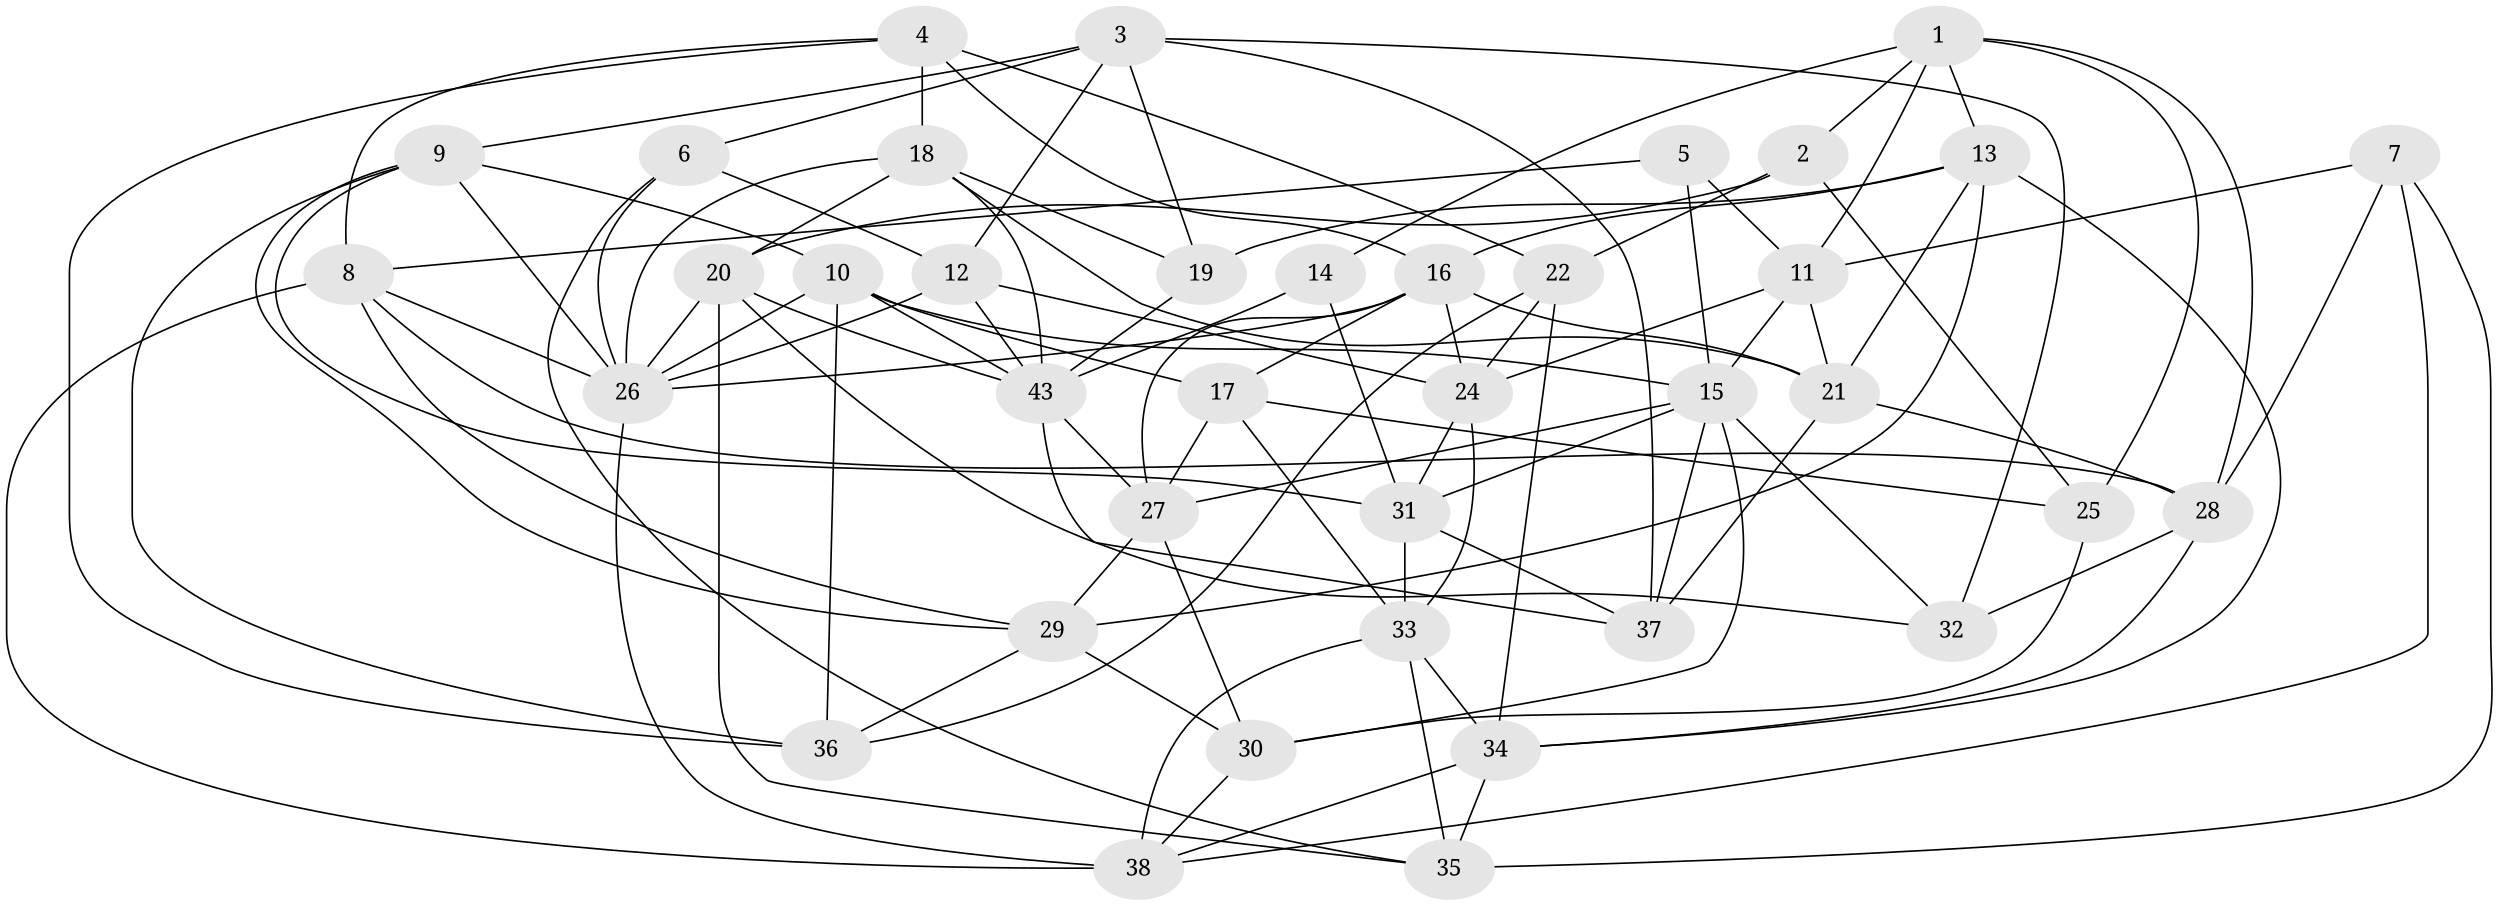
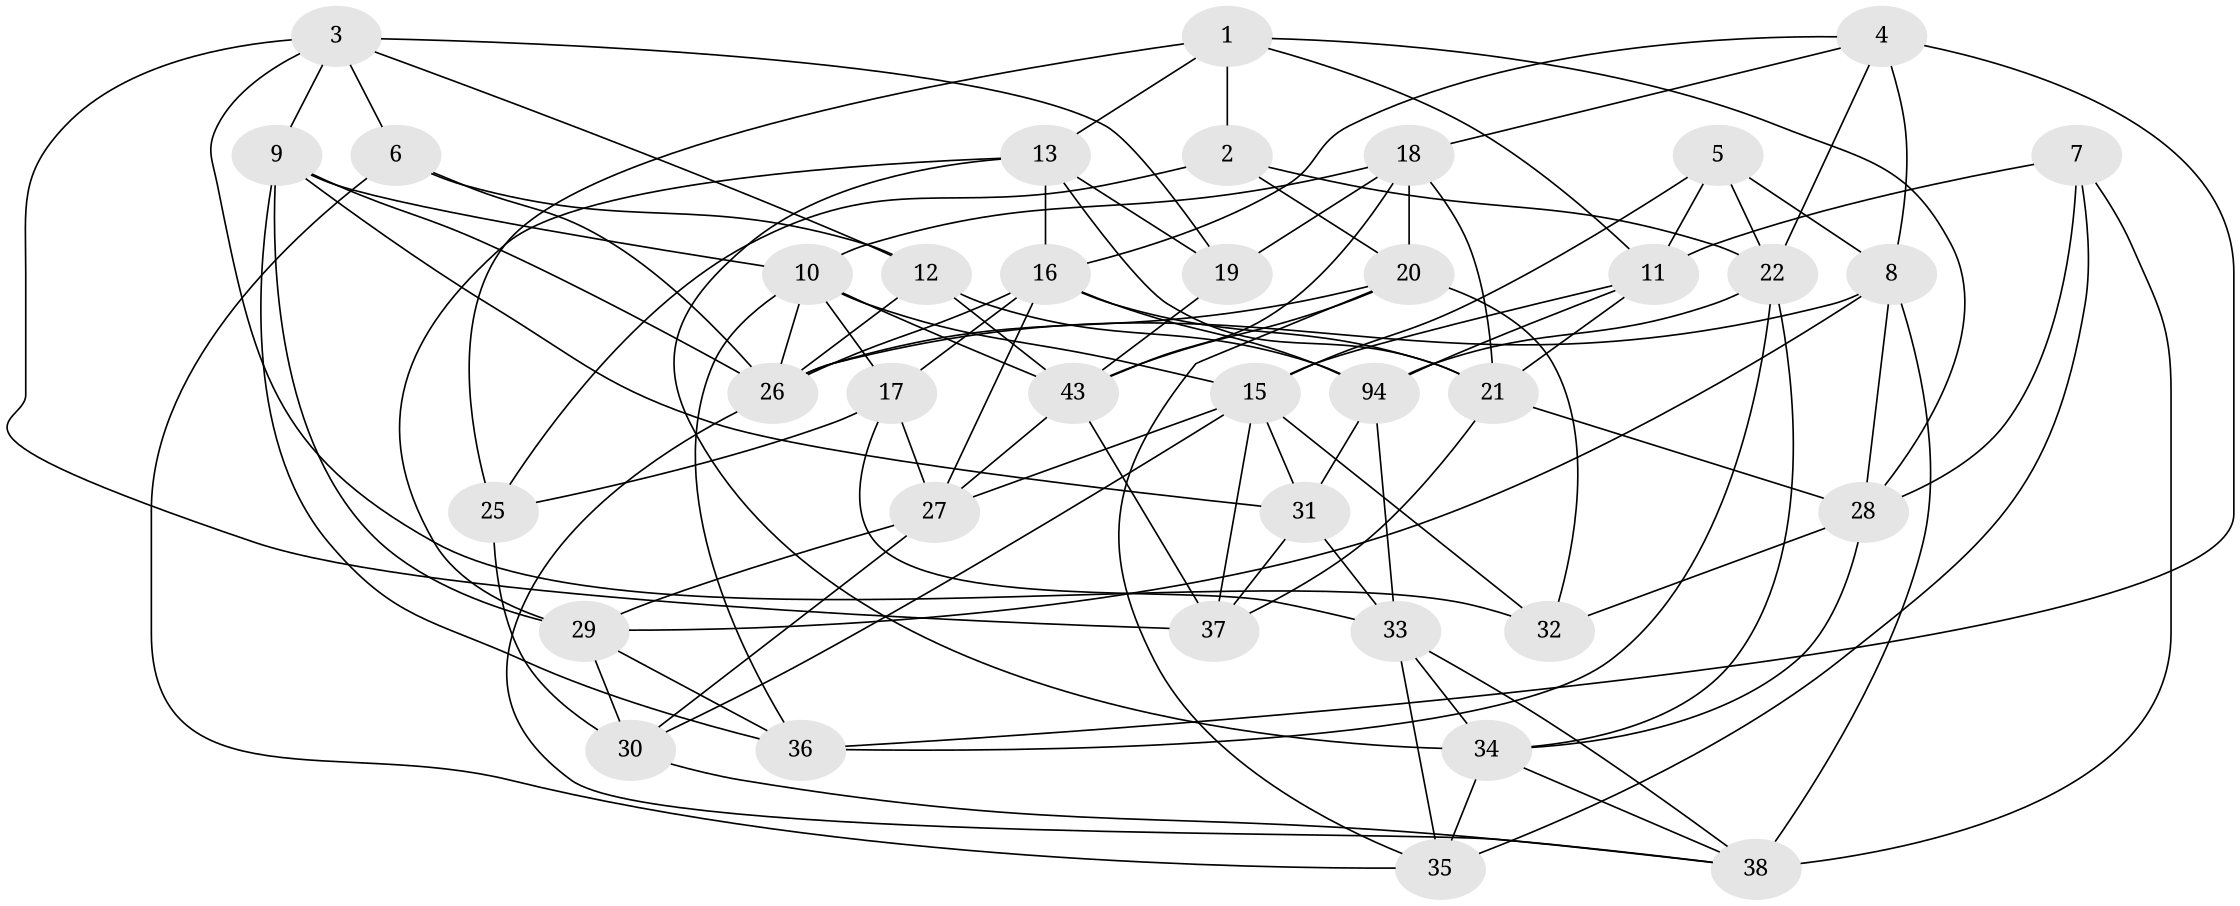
(704, 209) -> (1103, 206)
none -> (1746, 215)
(1321, 274) -> none
(1468, 393) -> (1374, 393)
